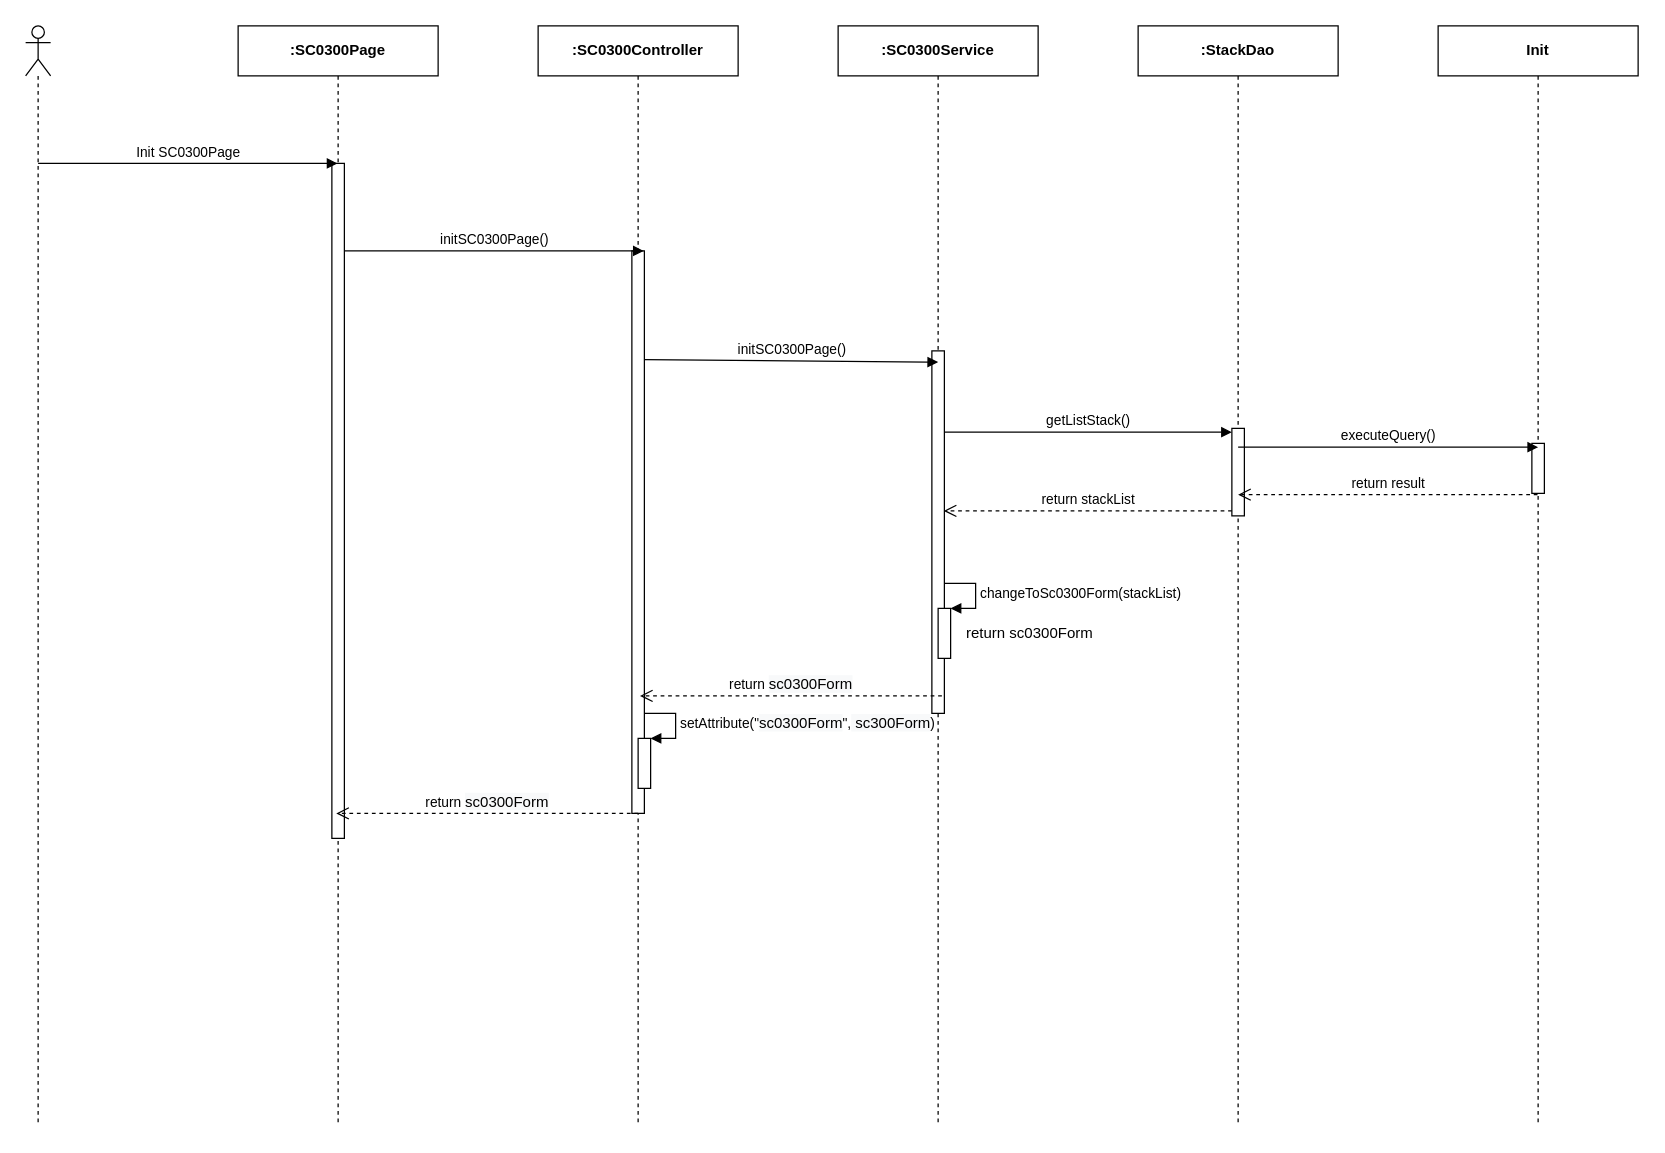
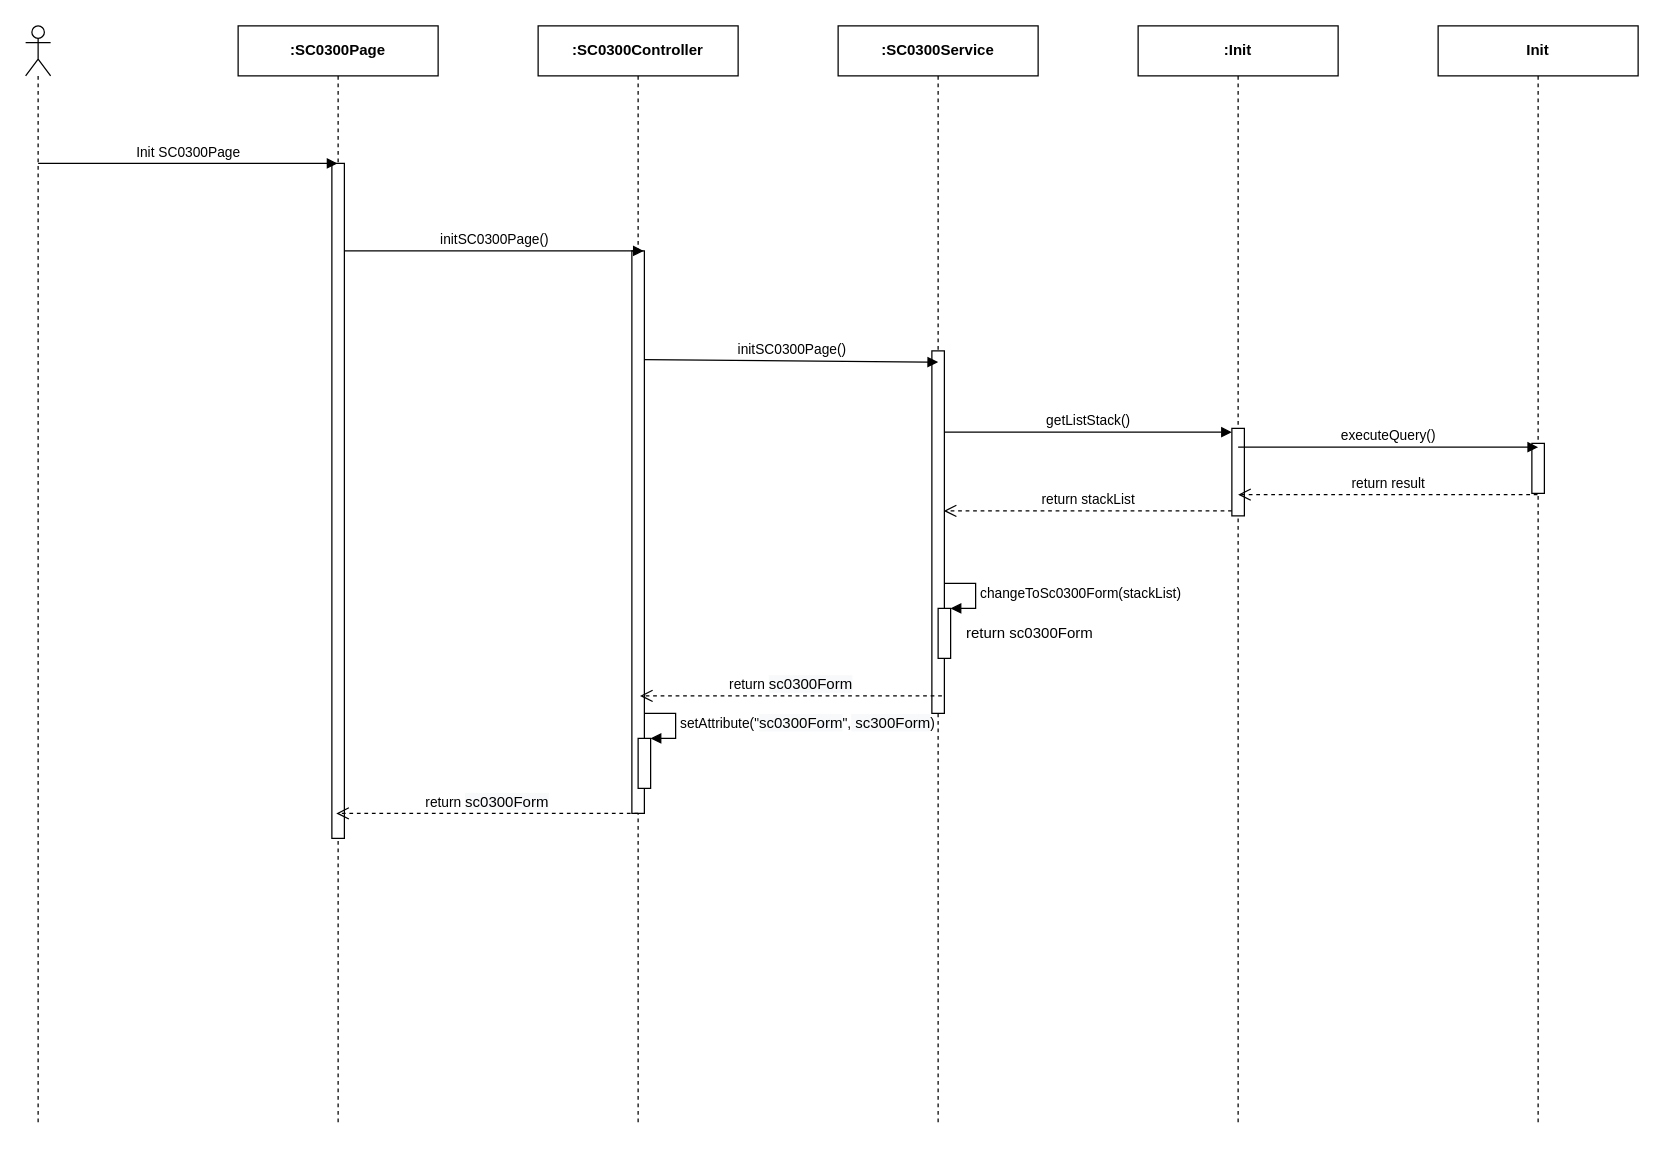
(1238, 51) -> (1238, 51)
